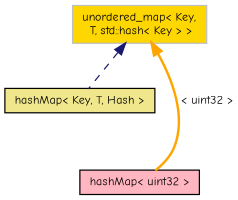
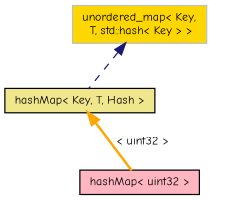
(178, 114) -> (114, 147)
